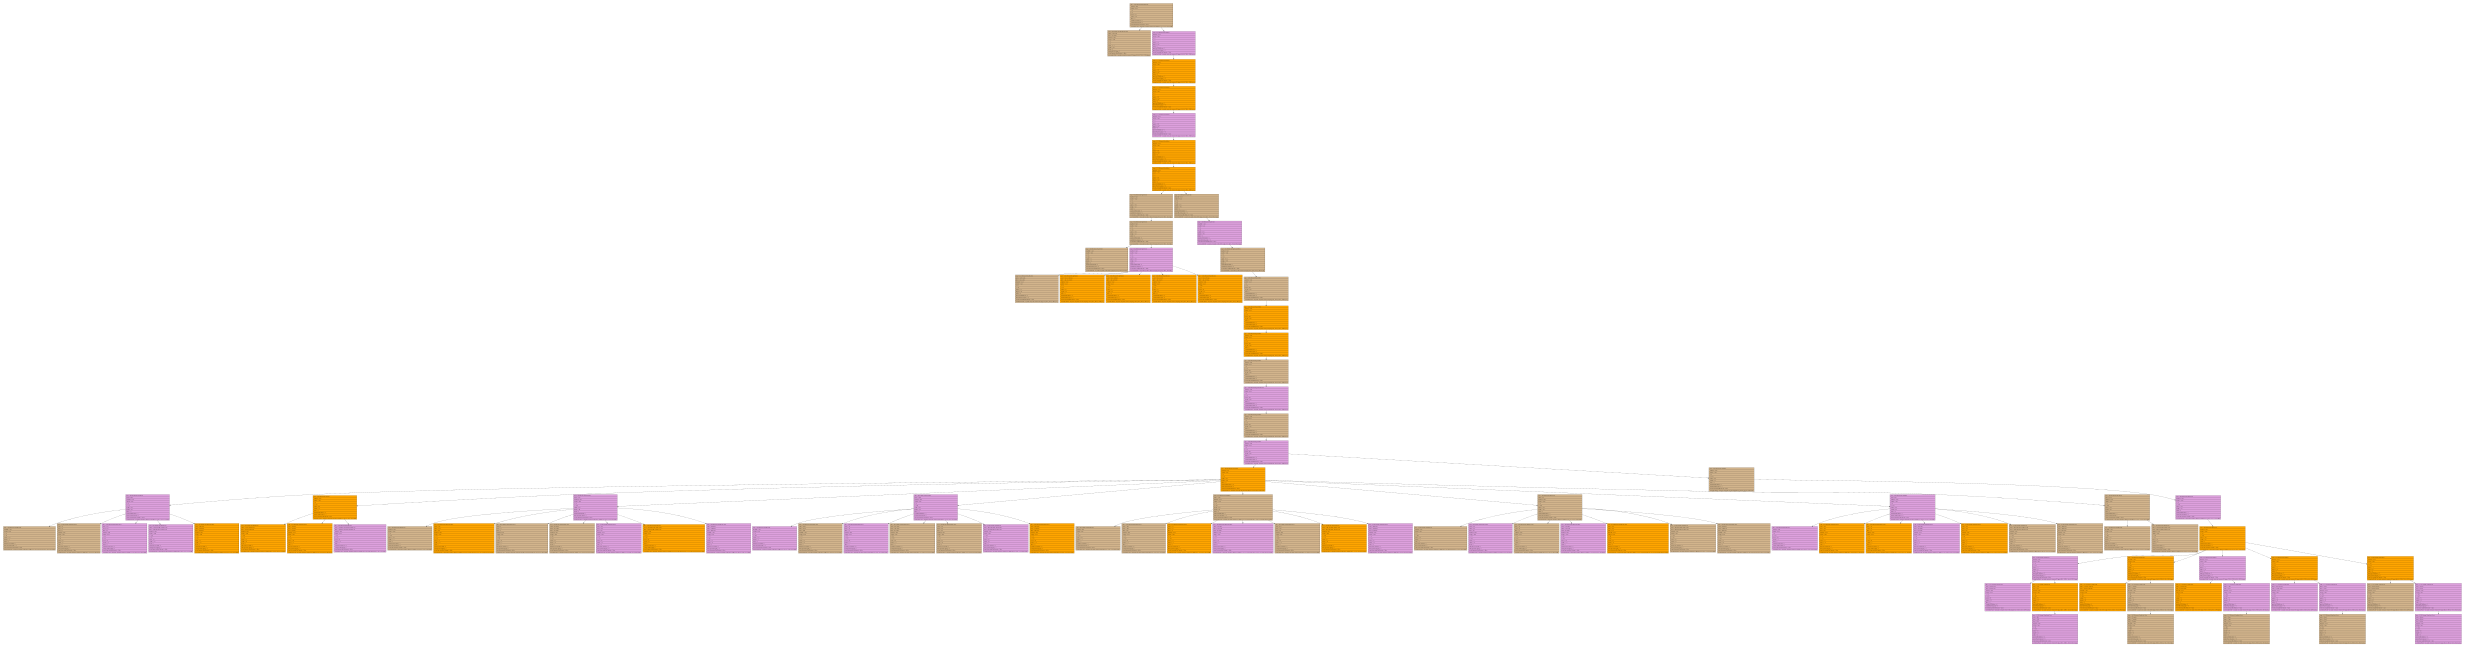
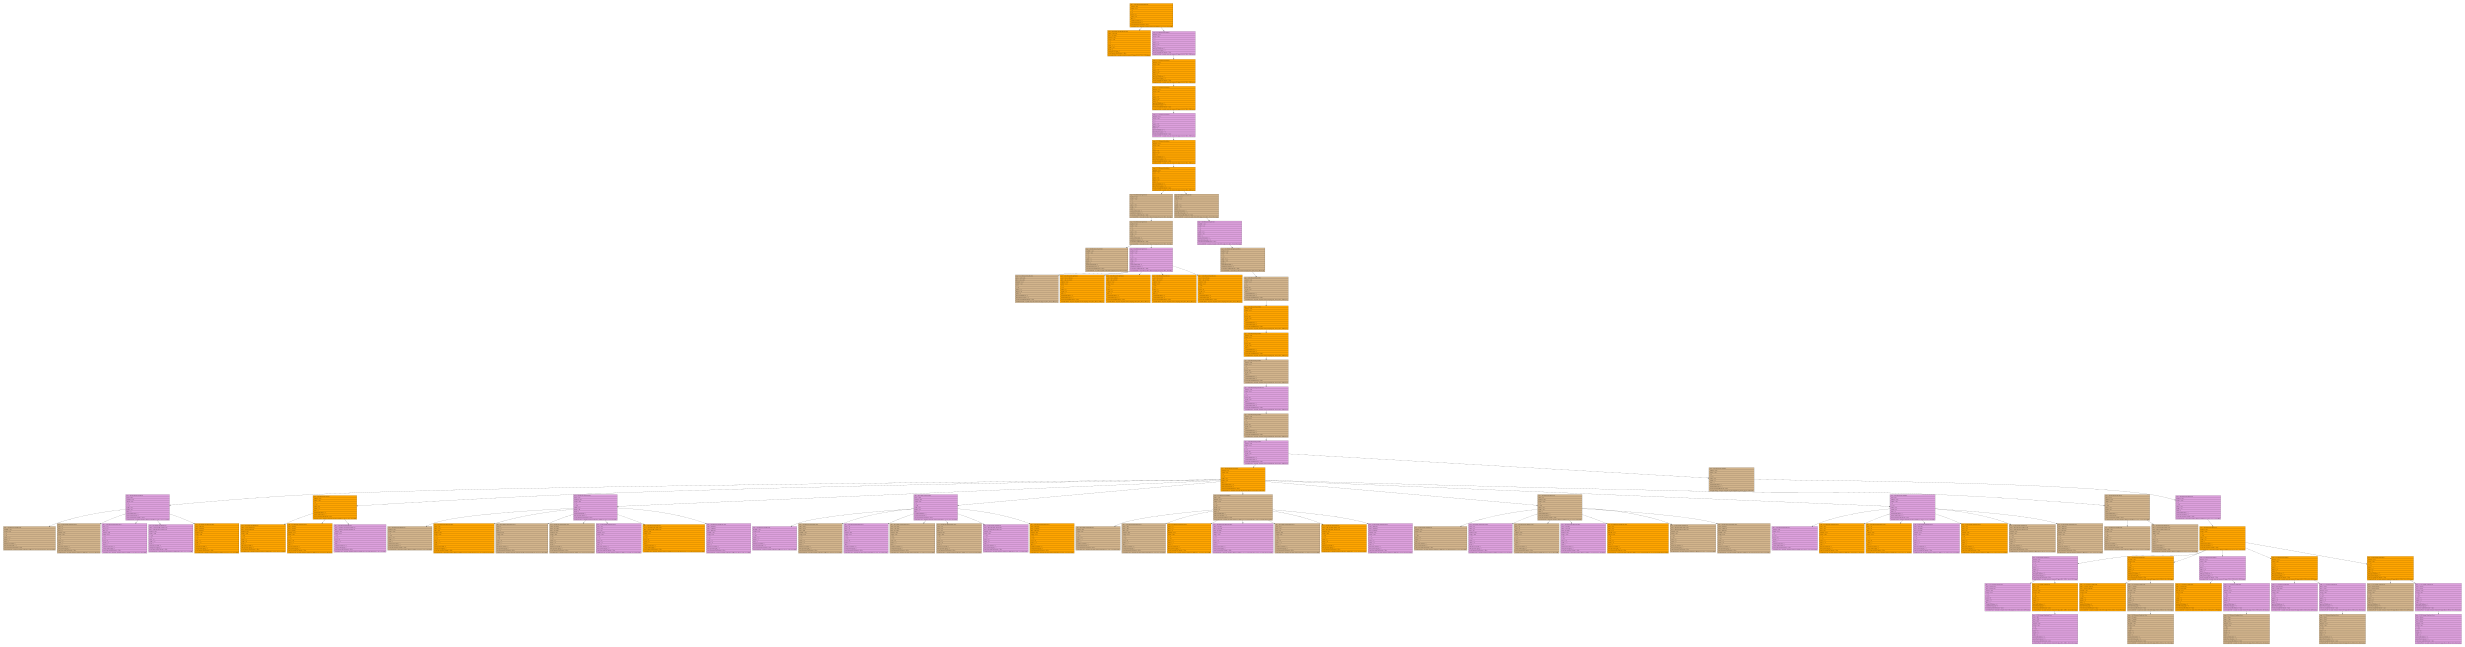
(1151, 15) -> (1151, 15)
(1129, 43) -> (1129, 43)
